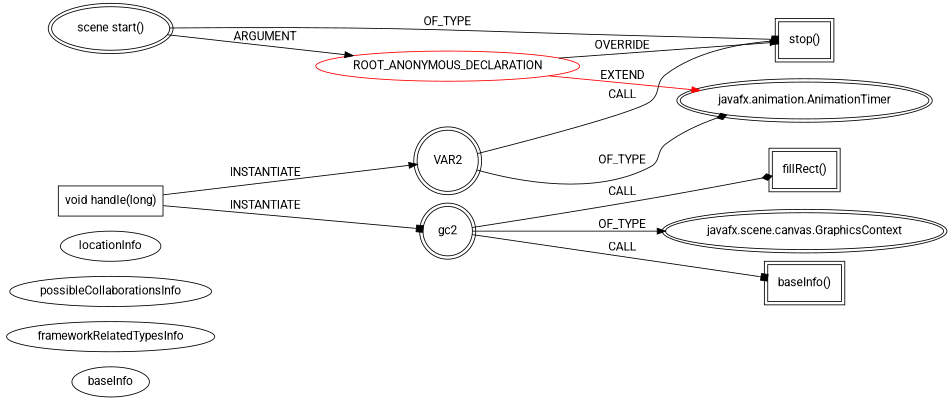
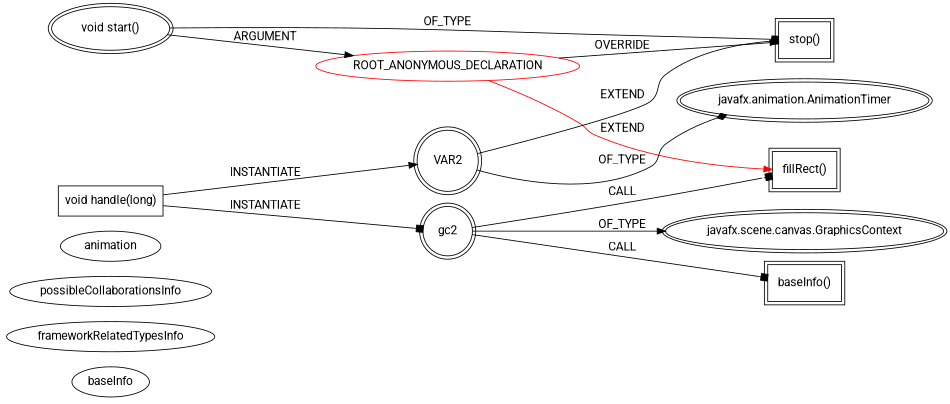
(111, 28) -> (111, 28)
(620, 83) -> (620, 144)
(623, 95) -> (623, 95)
(617, 204) -> (617, 204)
(111, 246) -> (111, 246)
